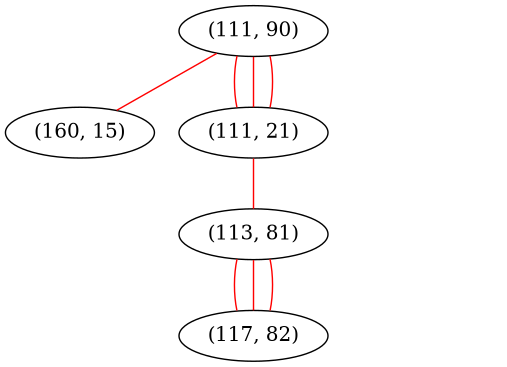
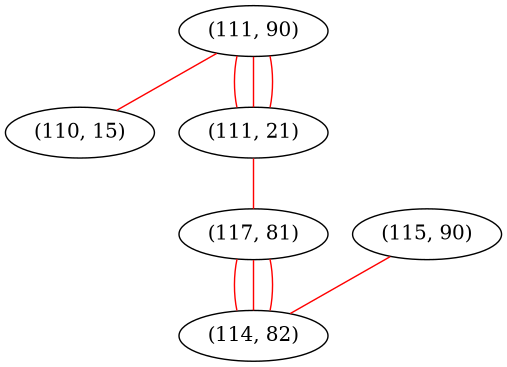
(80, 133) -> (80, 133)
(254, 234) -> (254, 234)
none -> (427, 234)
(254, 336) -> (254, 336)
